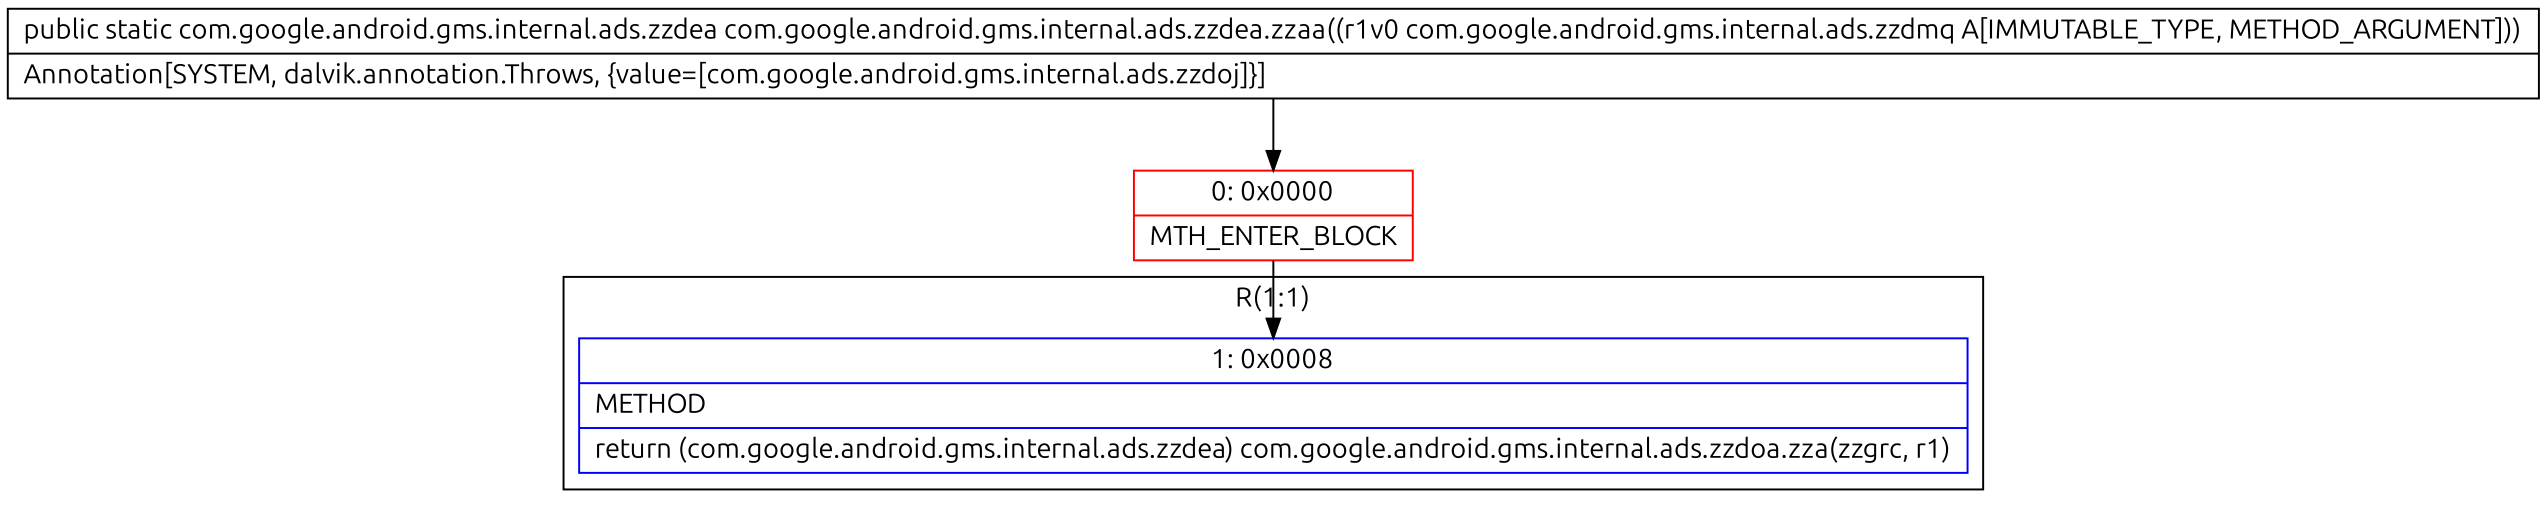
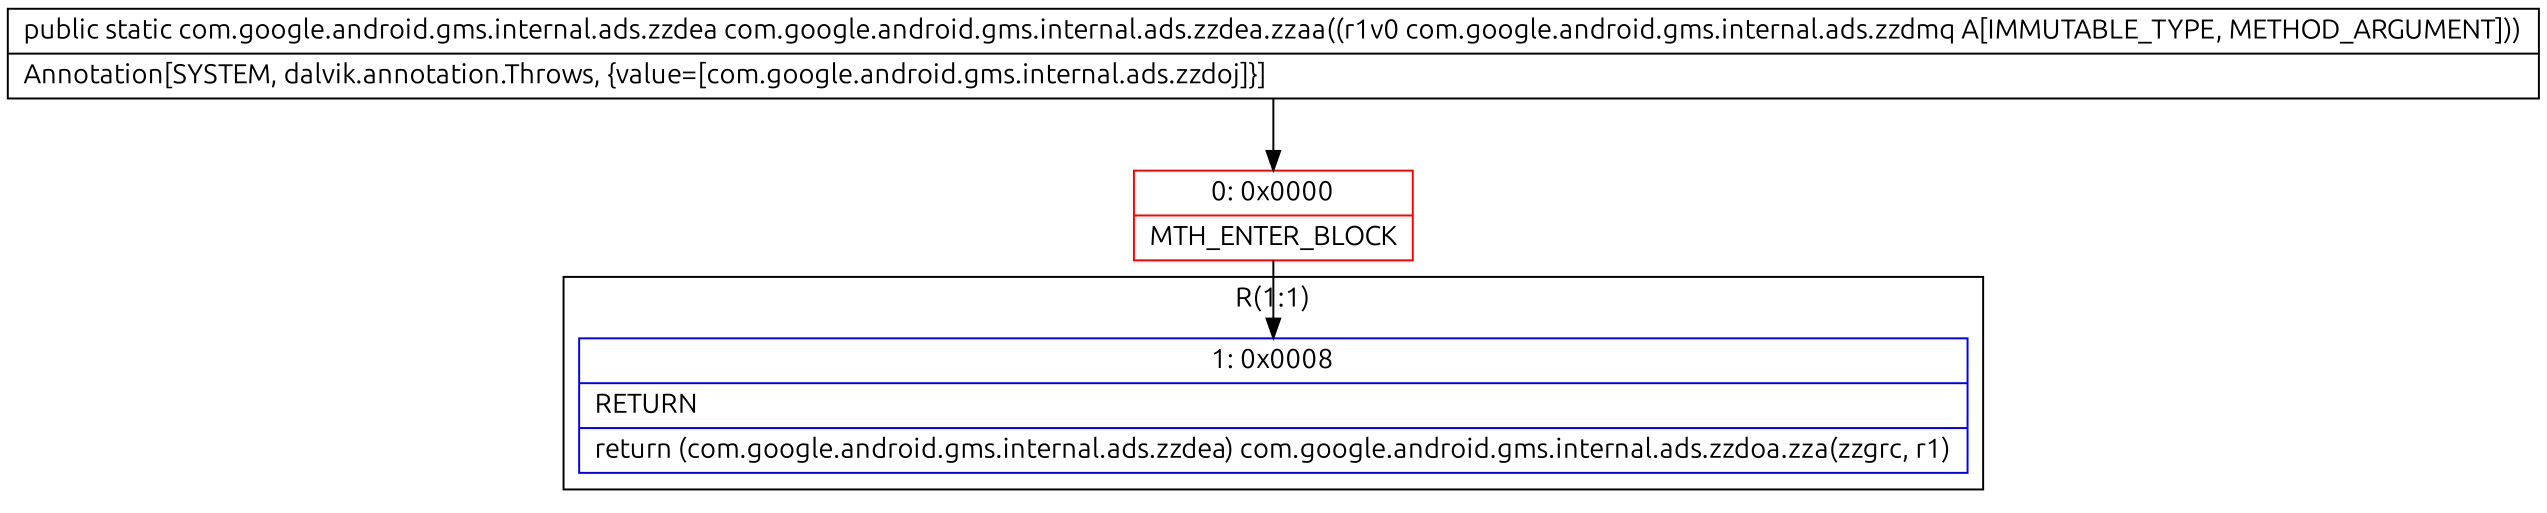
(651, 405) -> (646, 405)
